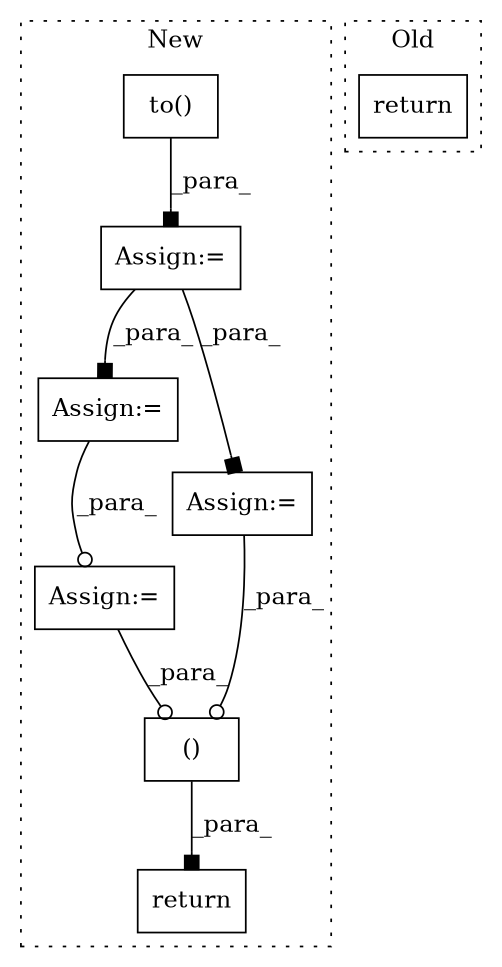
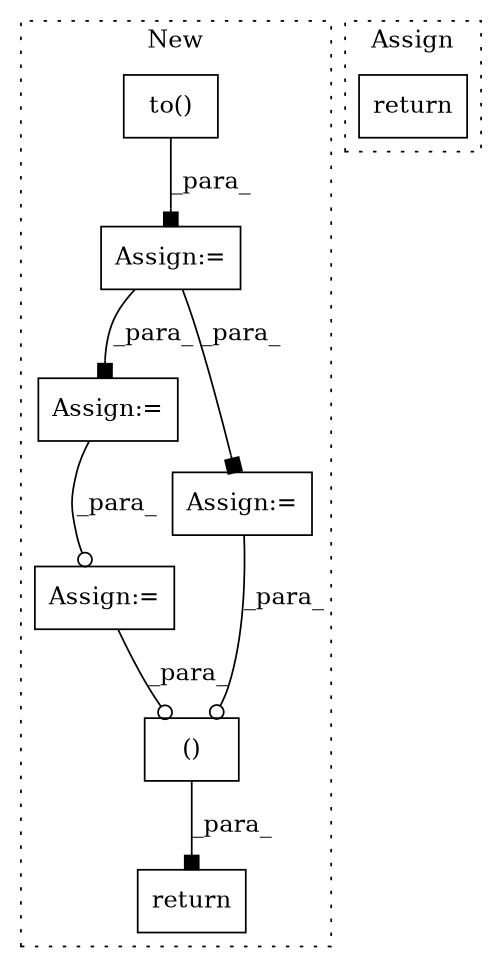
(413, 41) -> (413, 41)
